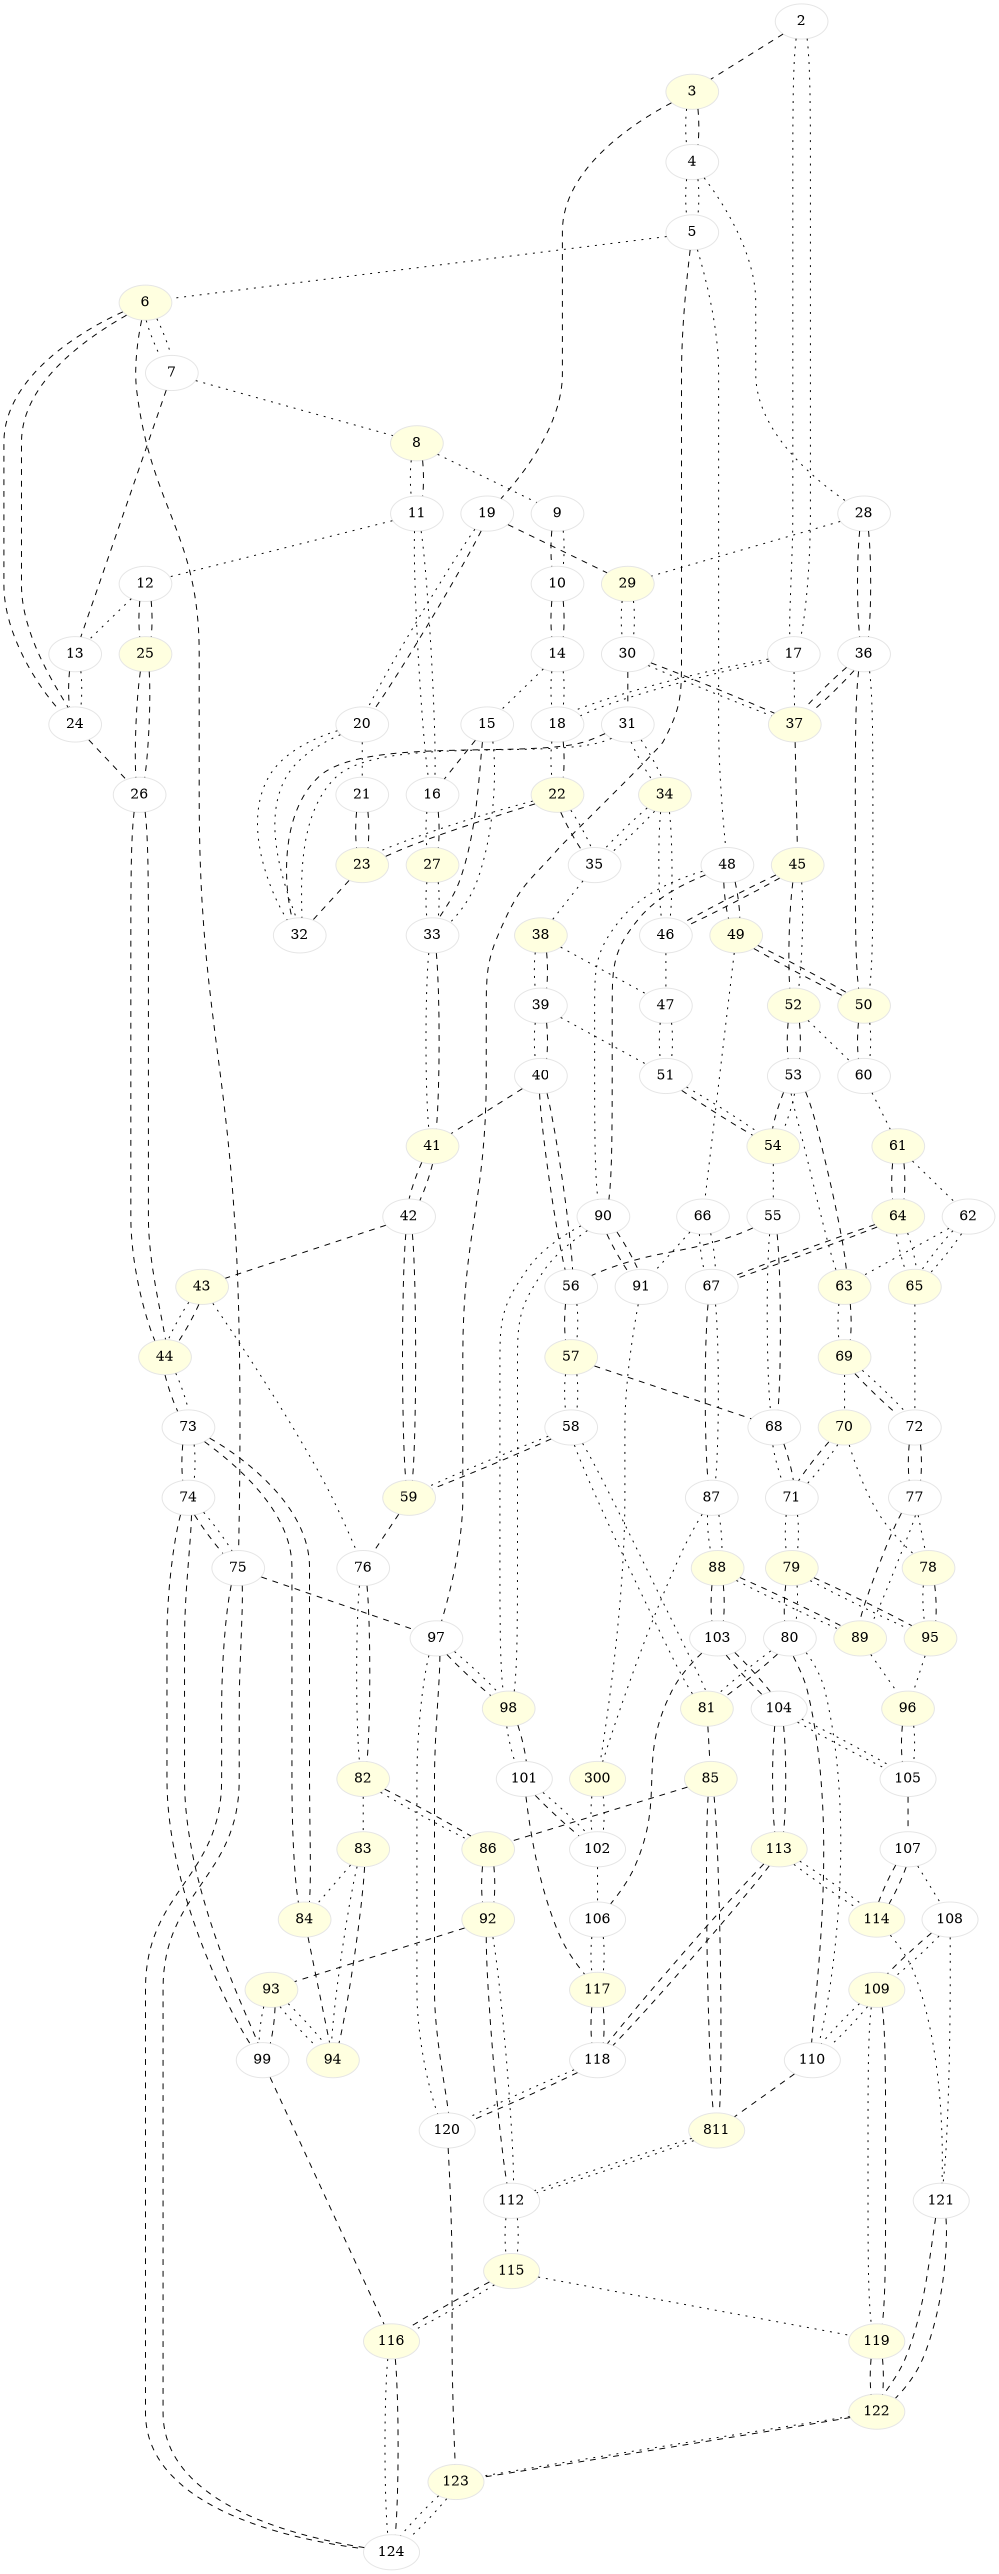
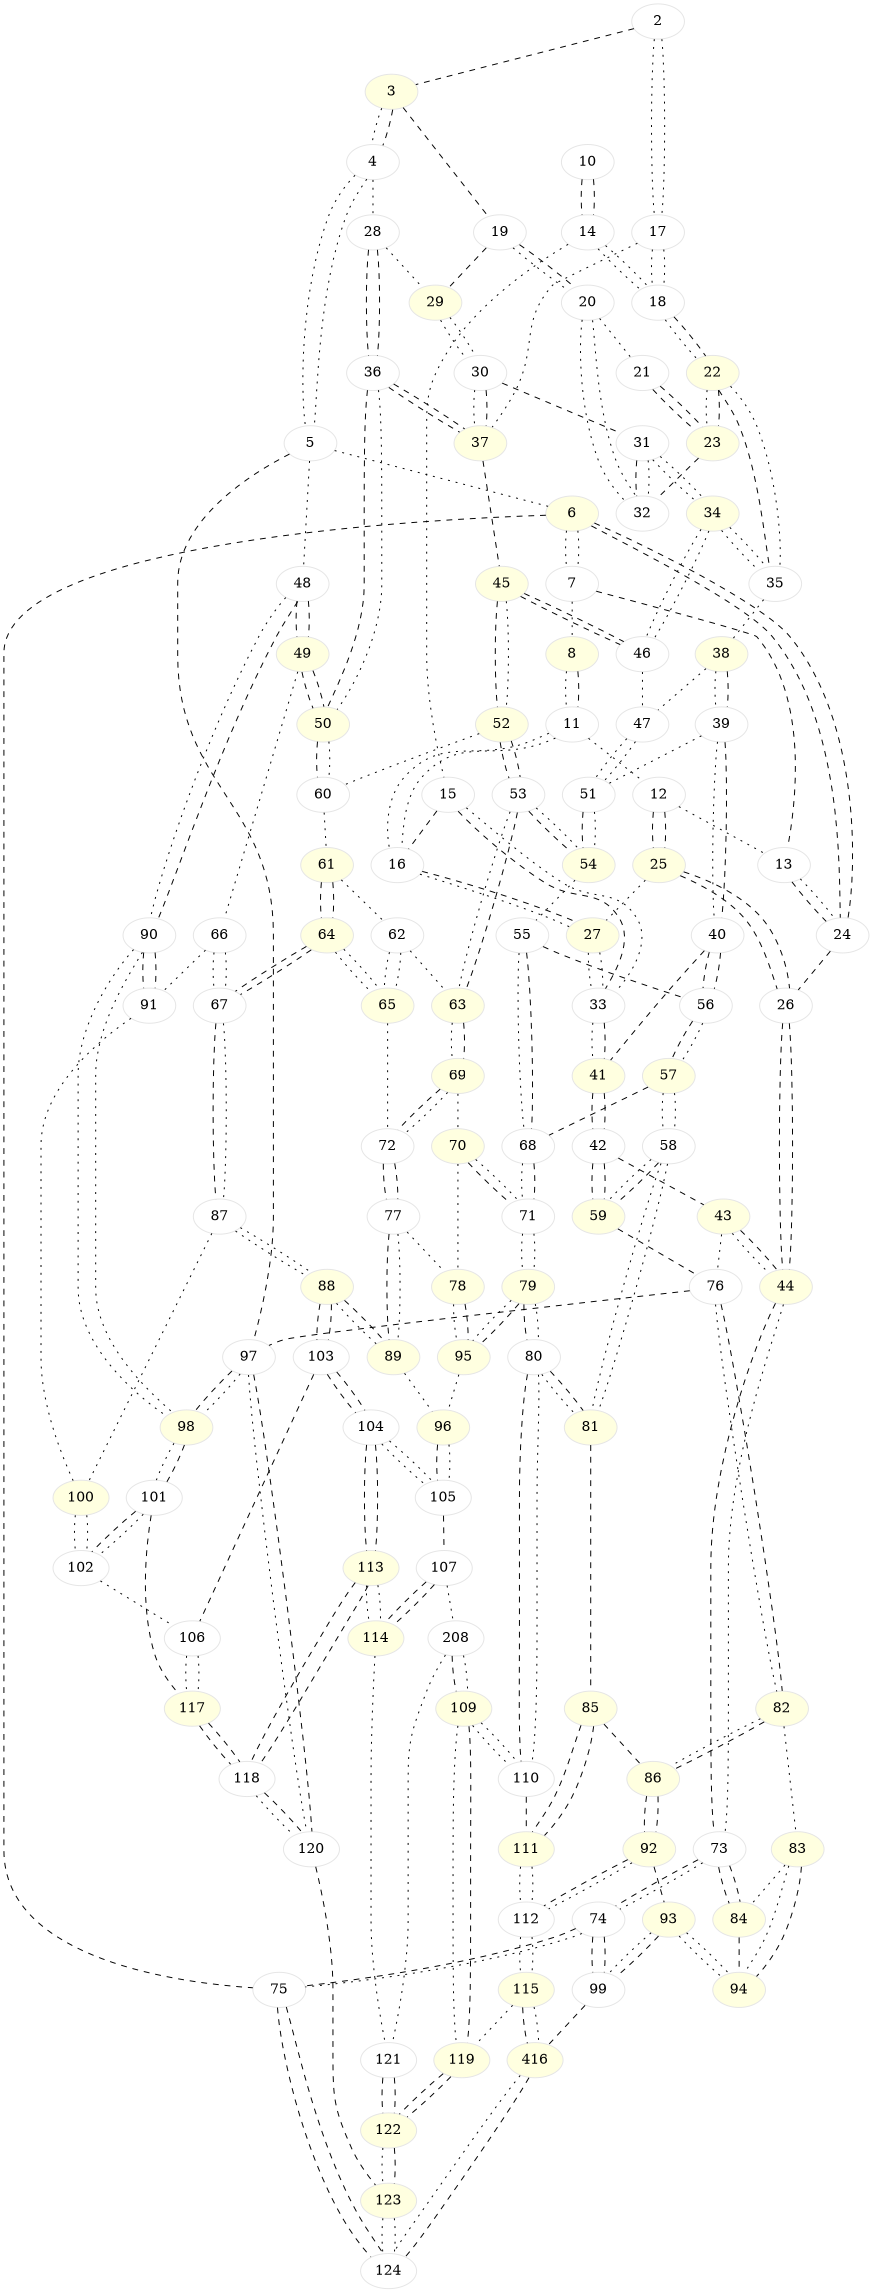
(558, 514) -> none
none -> (628, 898)
(337, 1603) -> (479, 1315)
(598, 1779) -> (81, 1498)
(950, 1920) -> (456, 1638)
(717, 2130) -> (526, 1849)
(392, 2341) -> (535, 2060)
